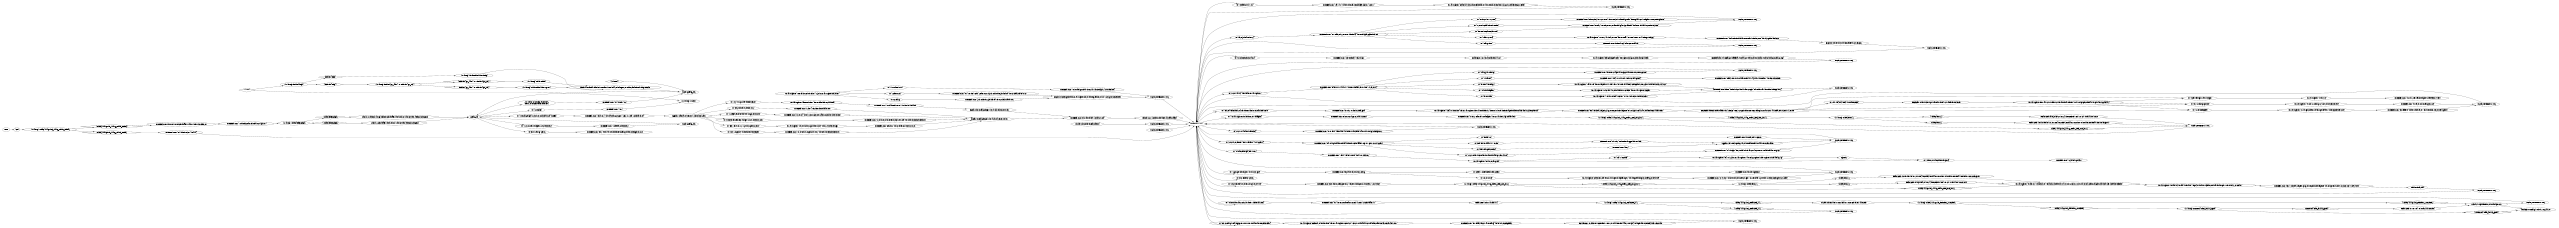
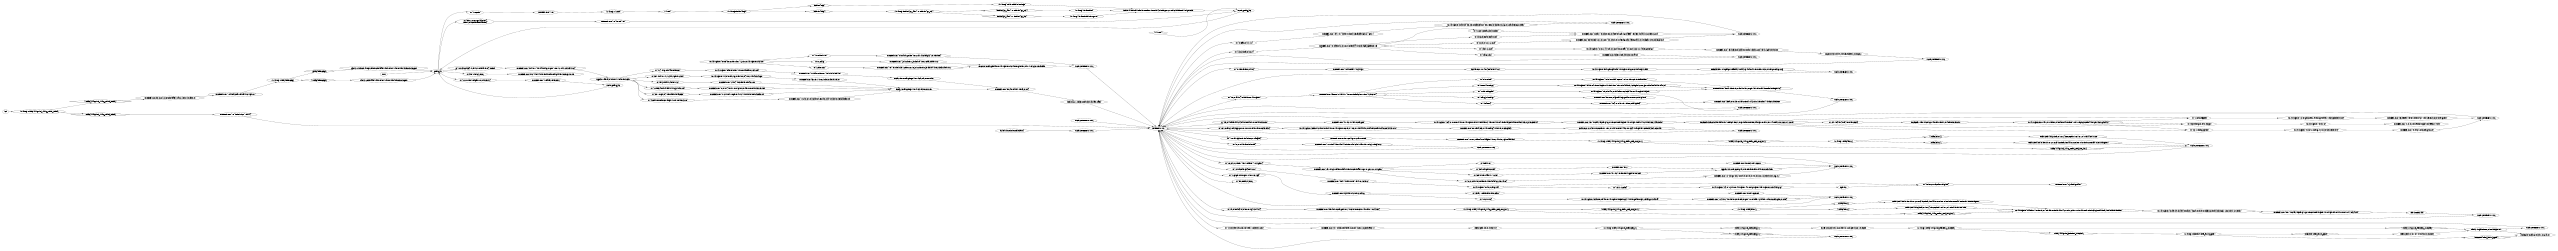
(1486, 58) -> (1486, 69)
(466, 93) -> (641, 12)
(11, 130) -> (409, 73)
